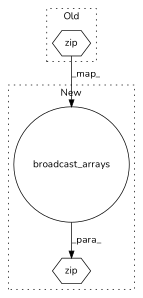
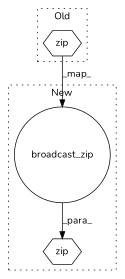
(72, 165) -> (62, 155)
